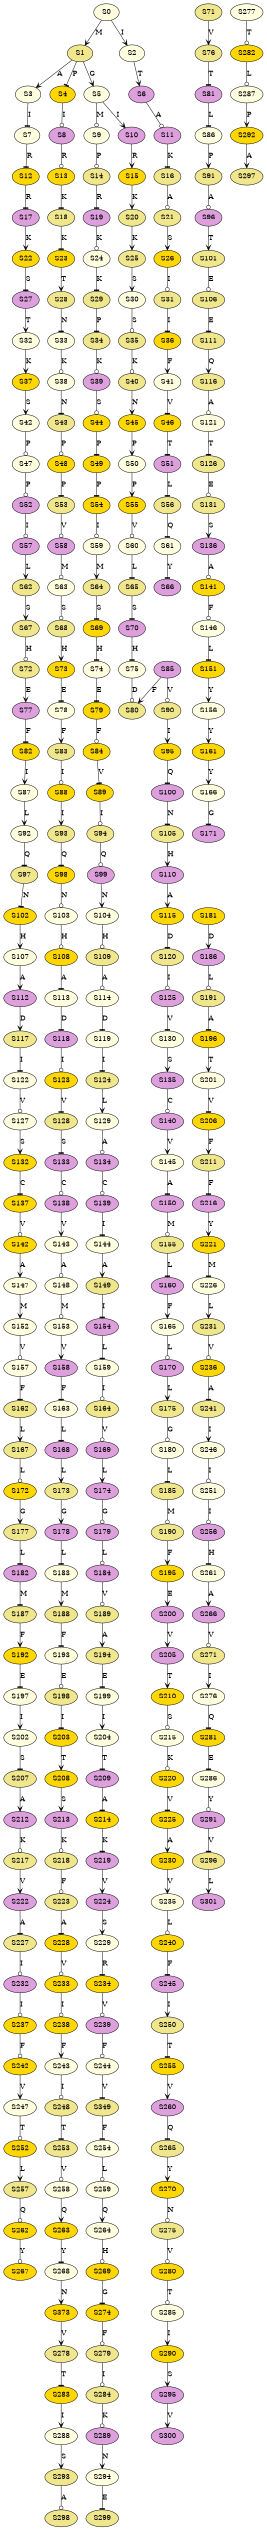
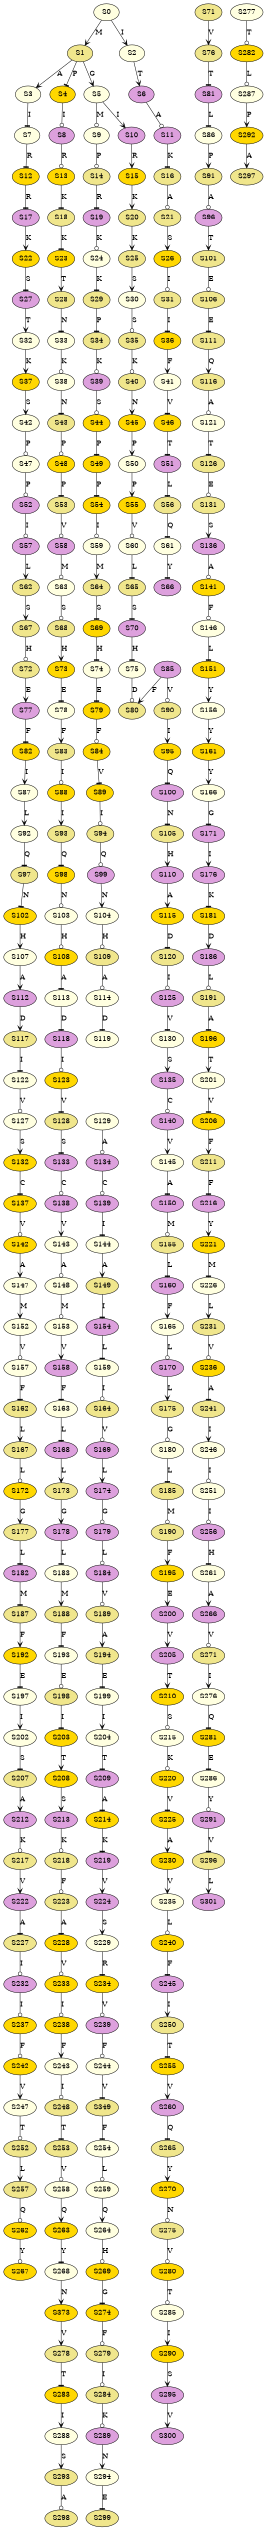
none -> (208, 875)
(102, 1080) -> none
(20, 2149) -> (20, 2149)
